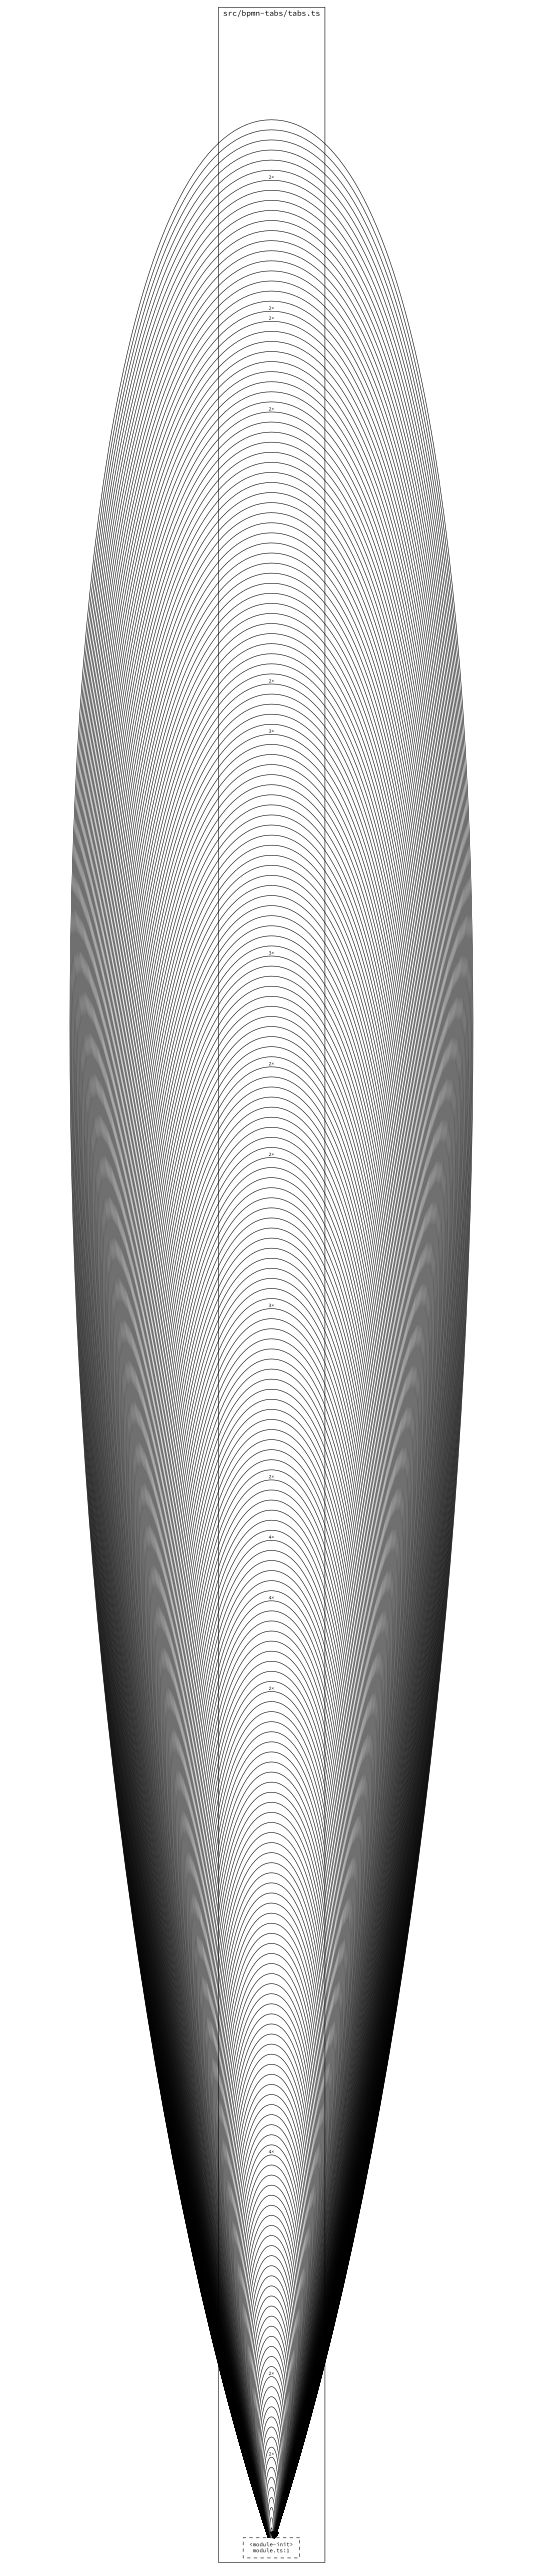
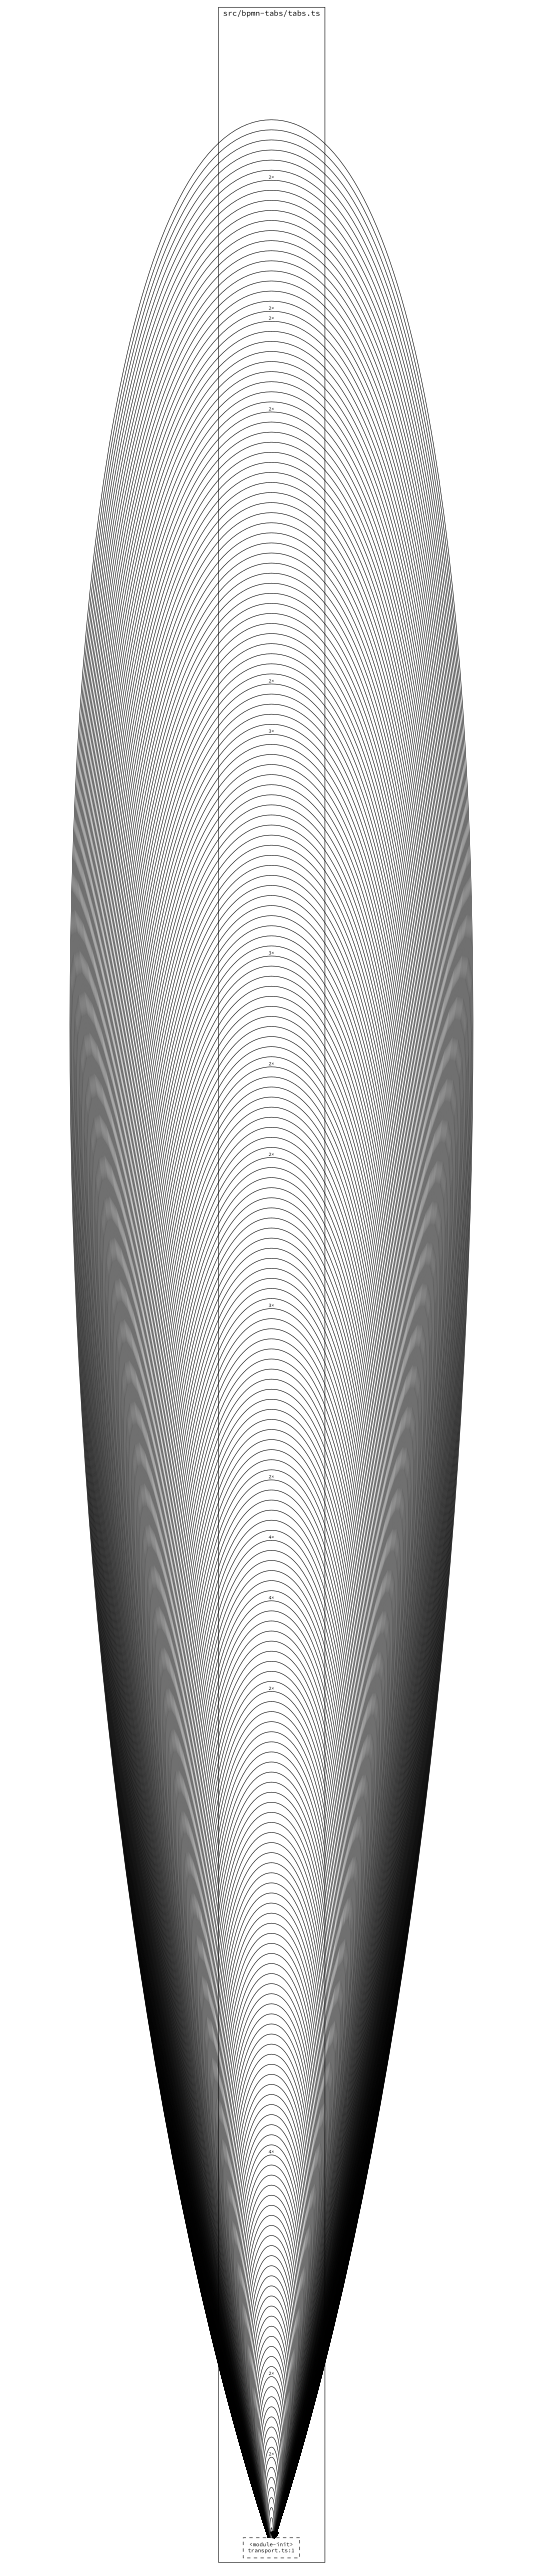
(271, 2548) -> (271, 2548)
